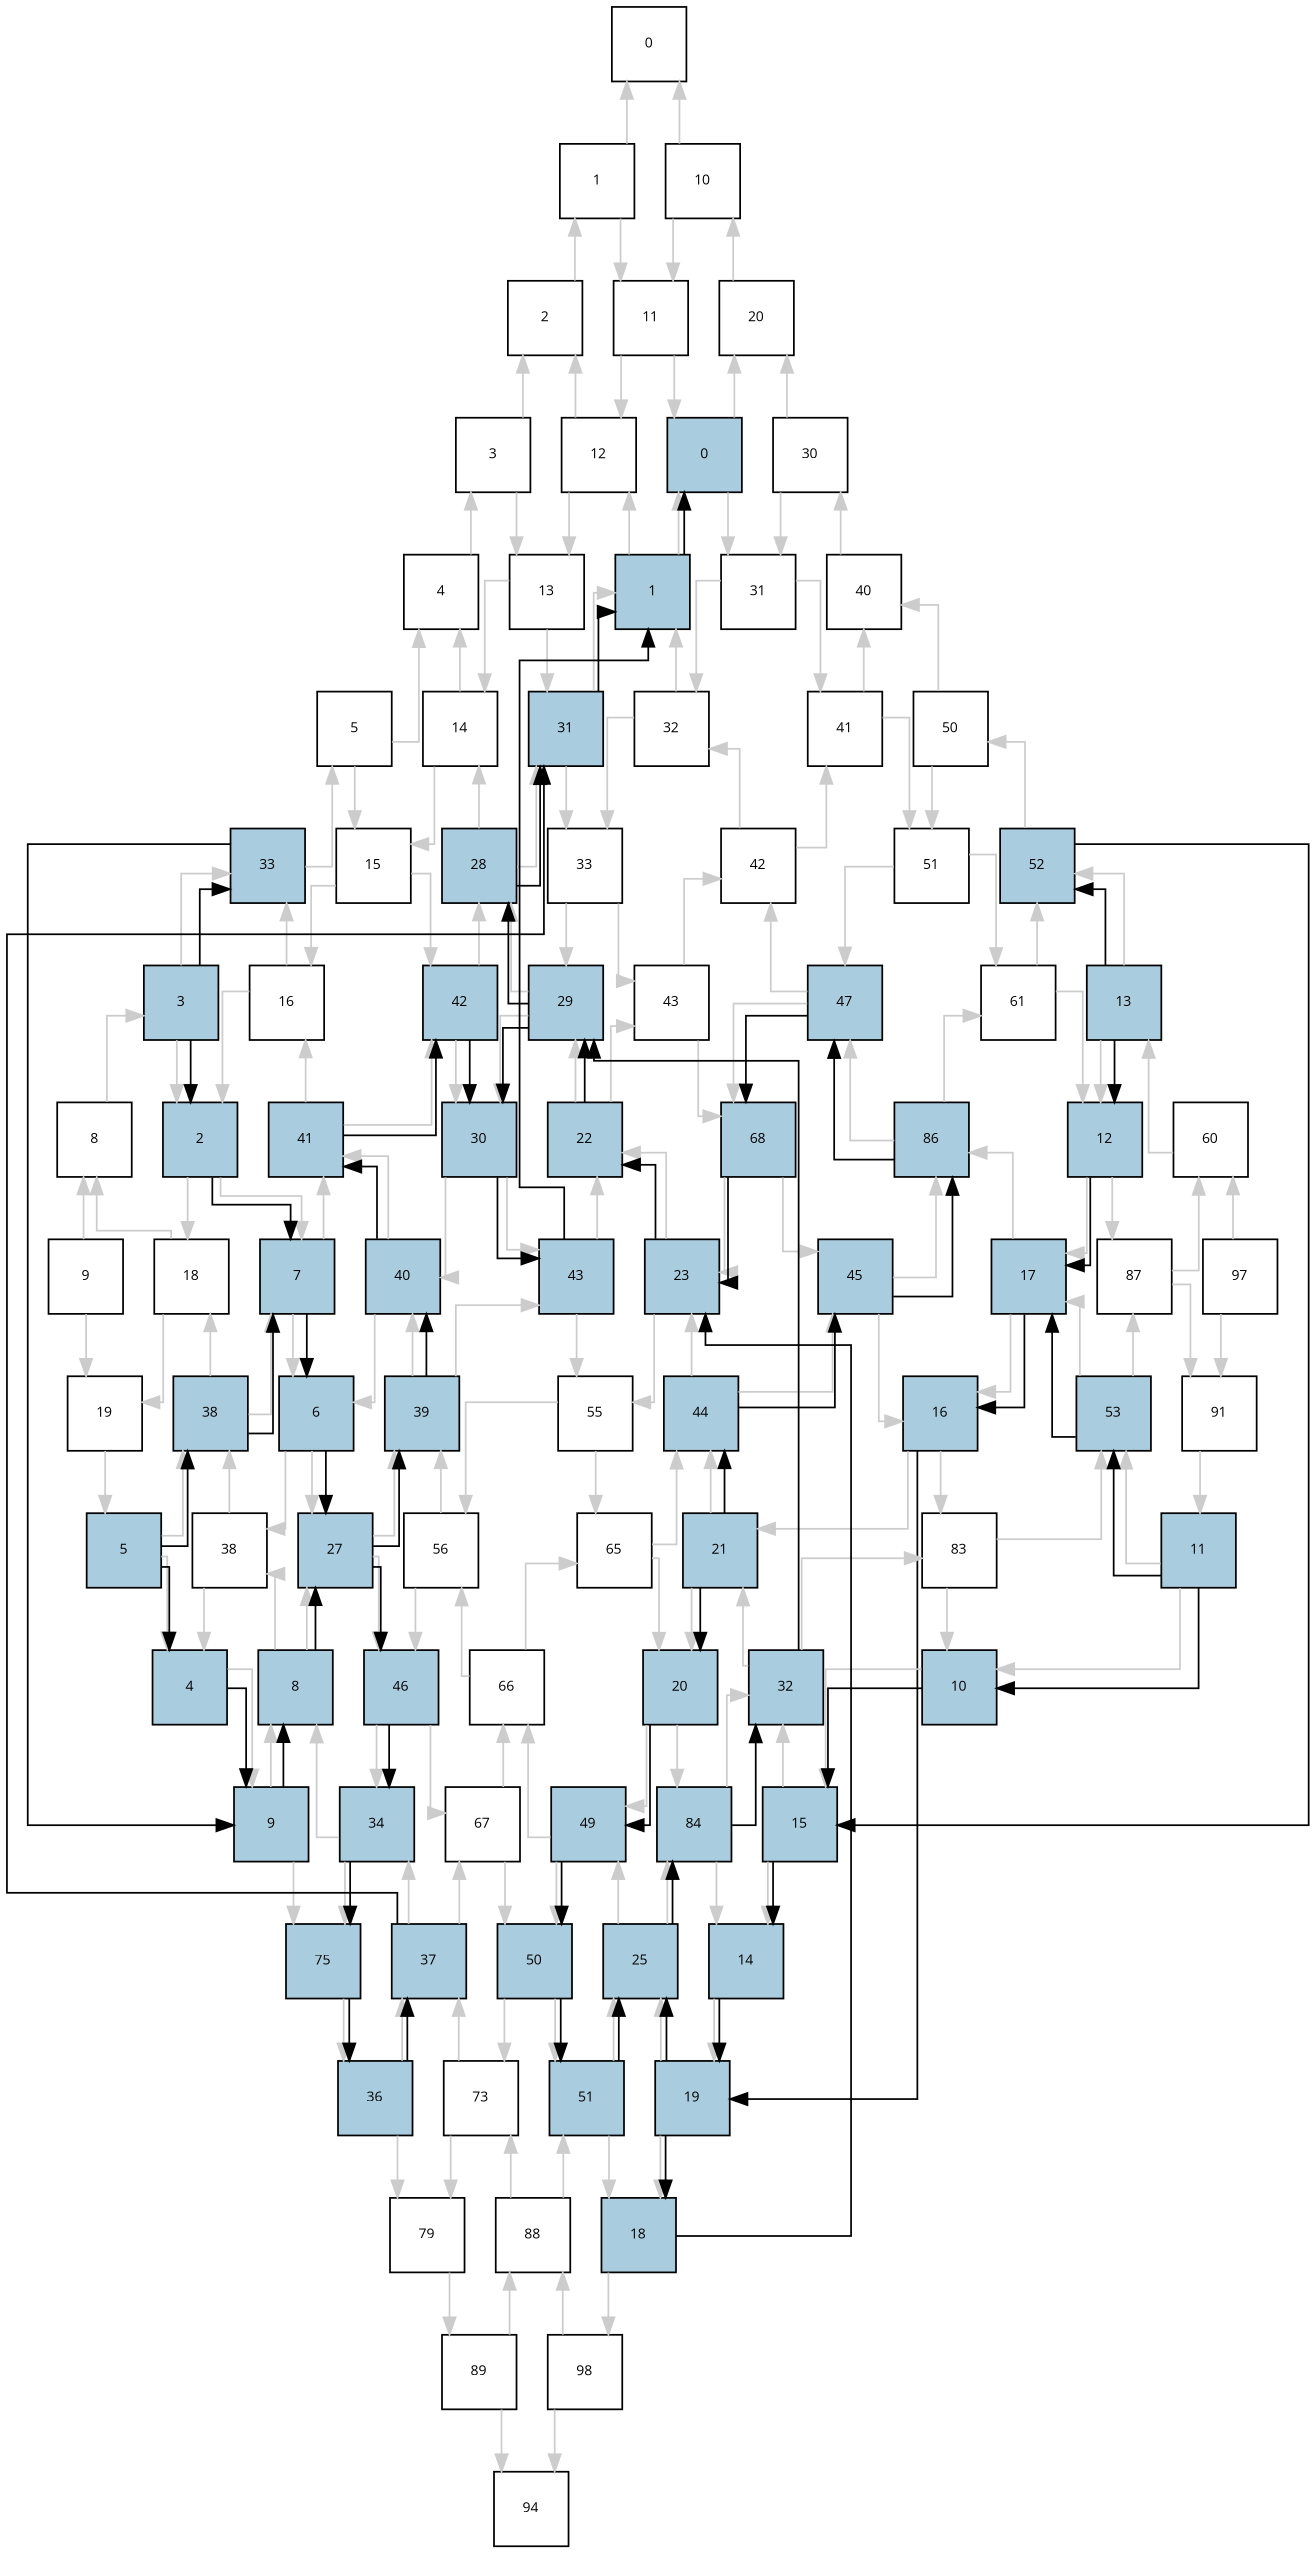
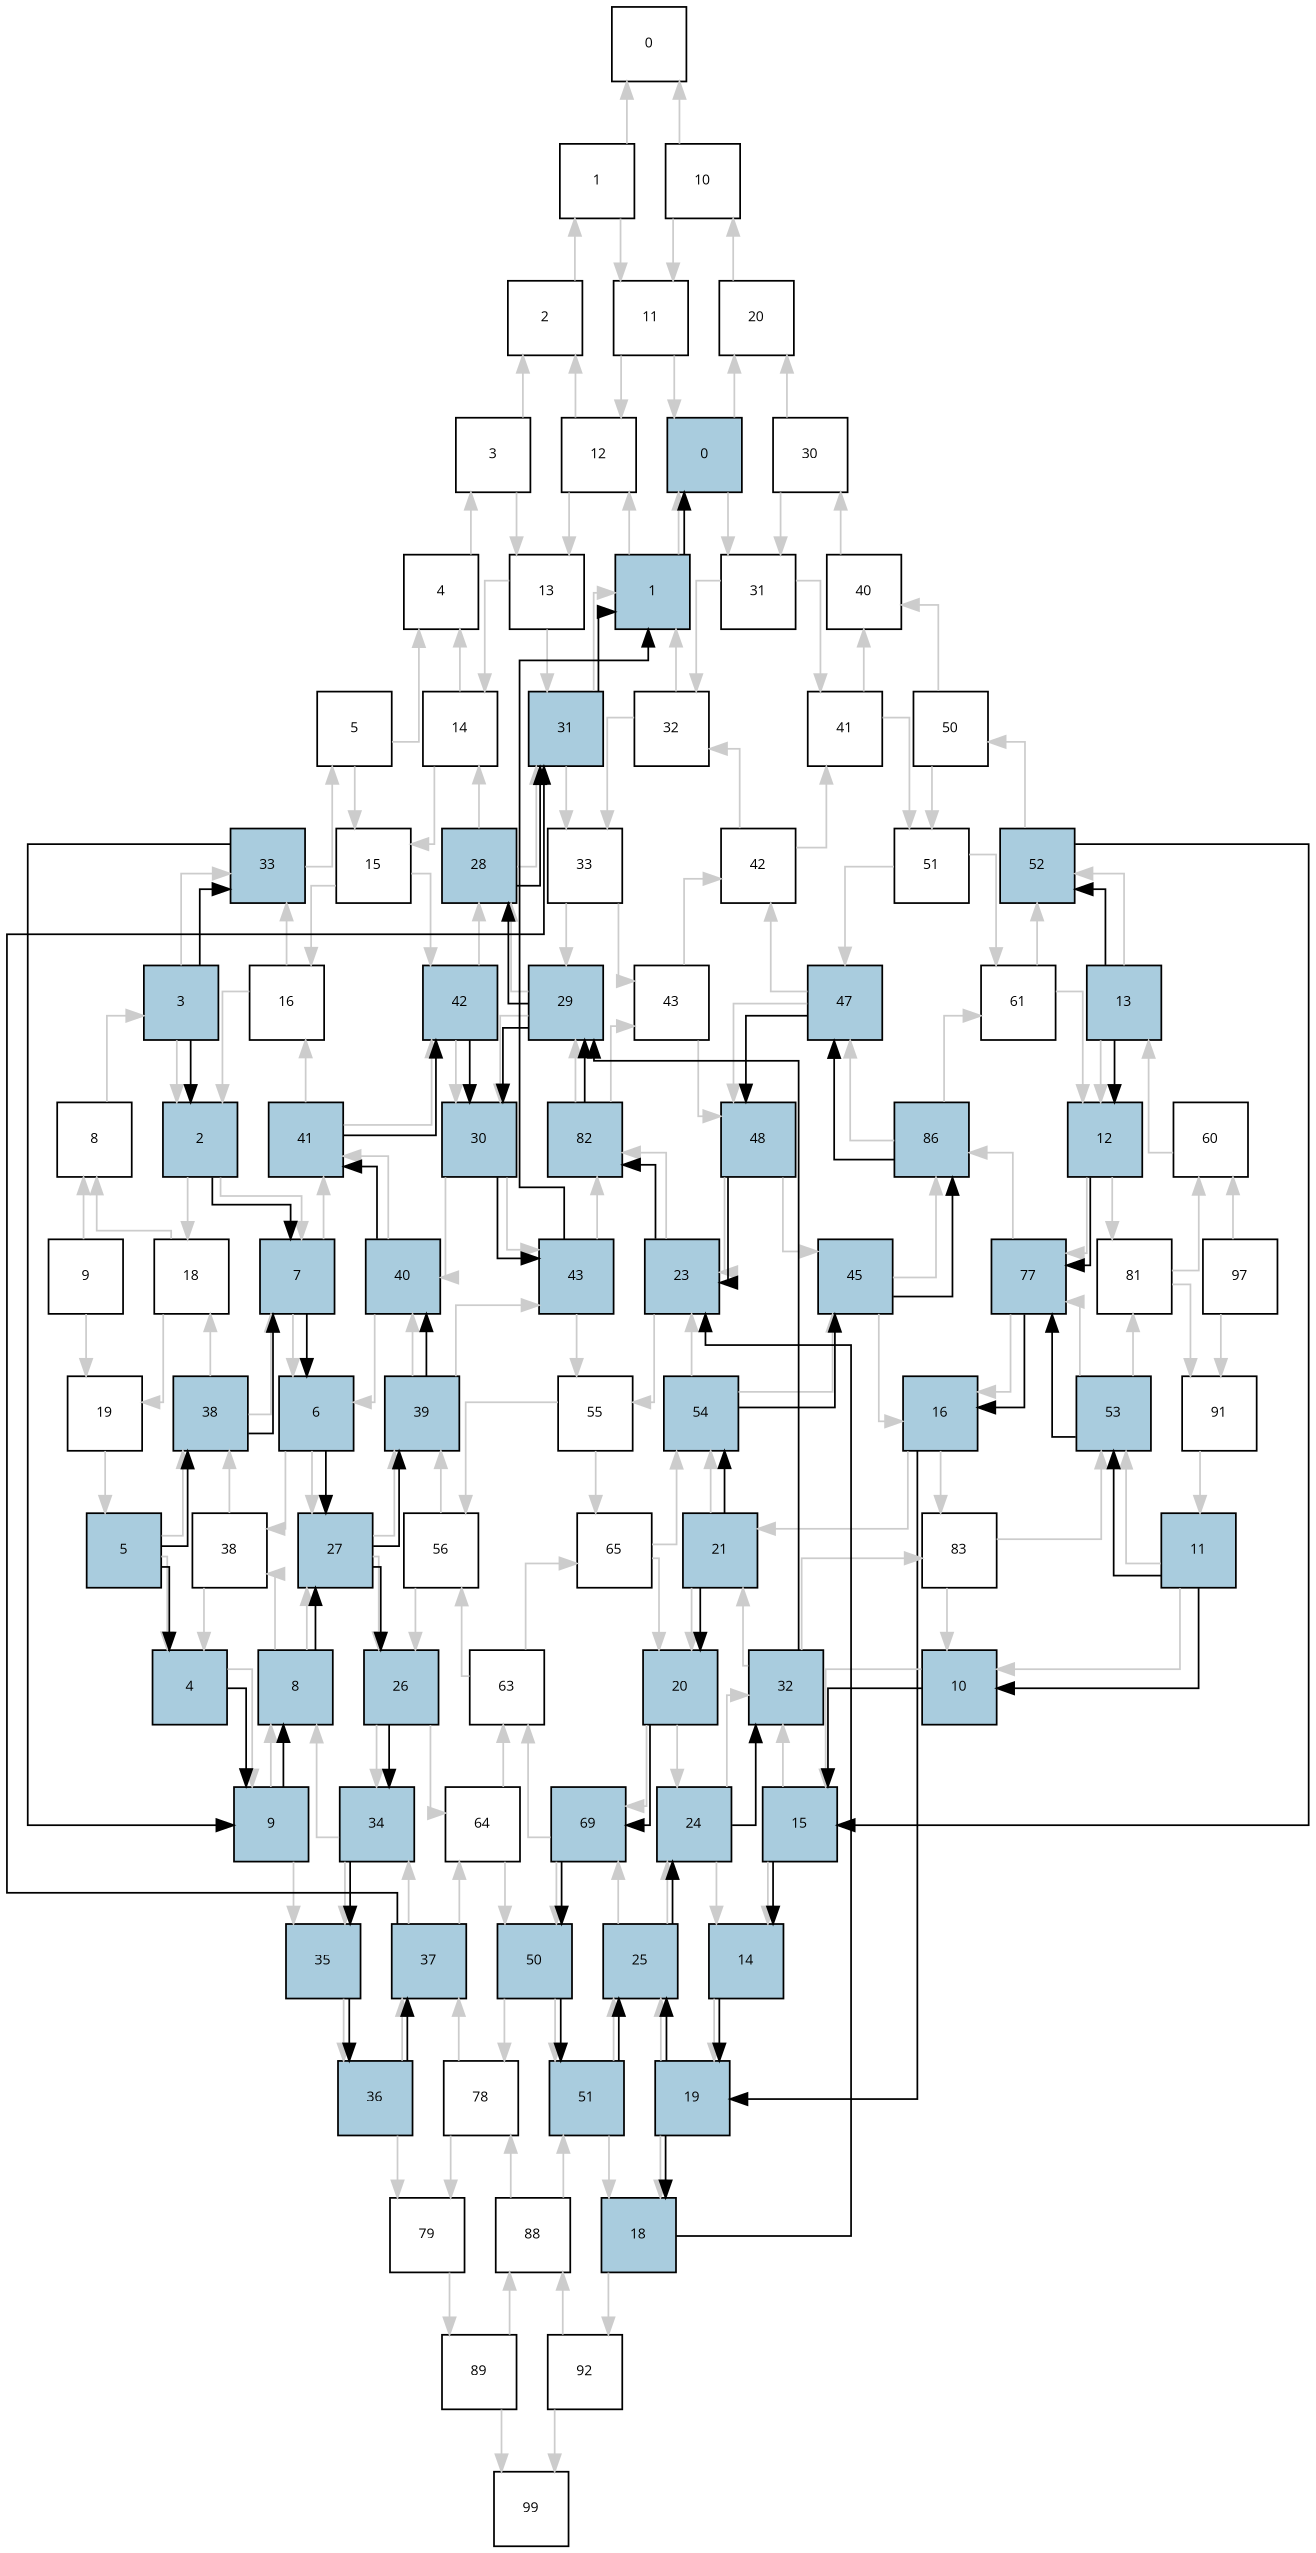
(585, 1140) -> (585, 1140)
(758, 1140) -> (758, 1140)
(1029, 1277) -> (1029, 1277)
(1134, 1277) -> (1134, 1277)
(701, 1414) -> (701, 1414)
(401, 1687) -> (401, 1687)
(507, 1687) -> (507, 1687)
(483, 1824) -> (483, 1824)
(588, 1824) -> (588, 1824)
(694, 1824) -> (694, 1824)
(323, 1961) -> (323, 1961)
(481, 2098) -> (481, 2098)
(585, 2372) -> (585, 2372)
(531, 2509) -> (531, 2509)
